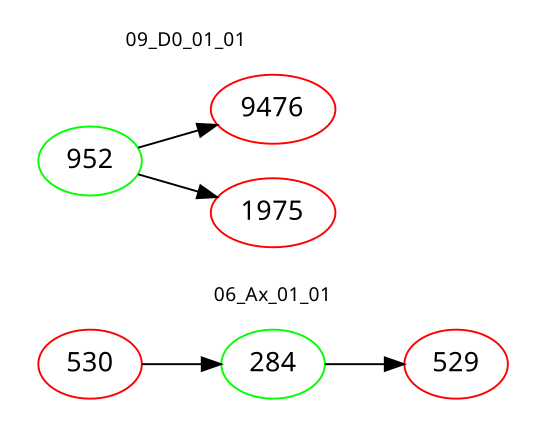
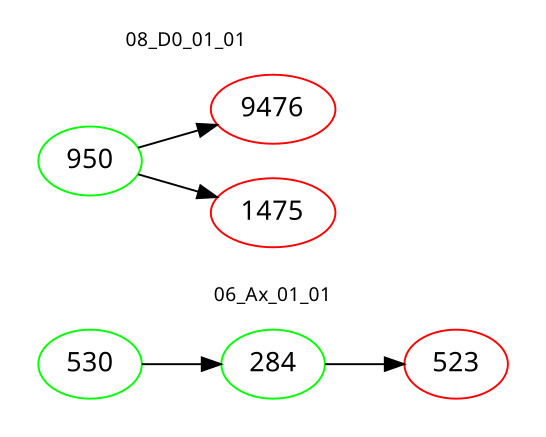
(187, 41) -> (187, 41)
(90, 161) -> (90, 161)
(273, 213) -> (273, 213)
(90, 364) -> (90, 364)
(456, 364) -> (456, 364)
